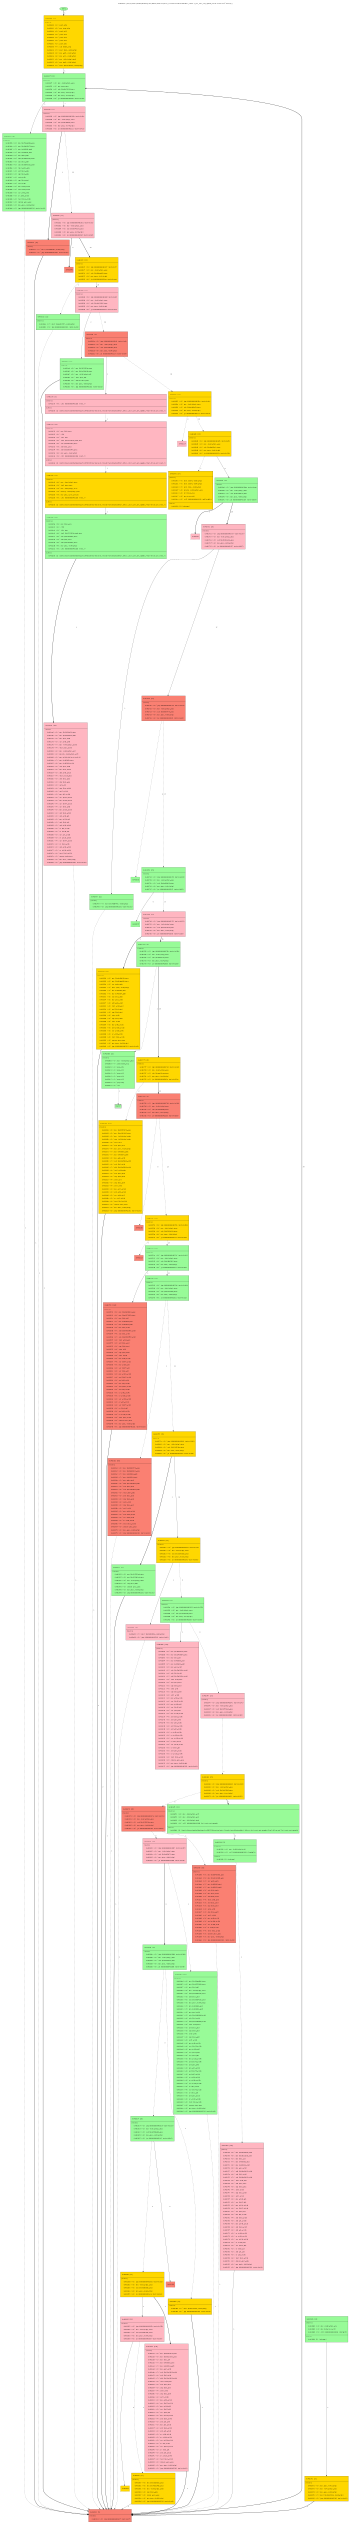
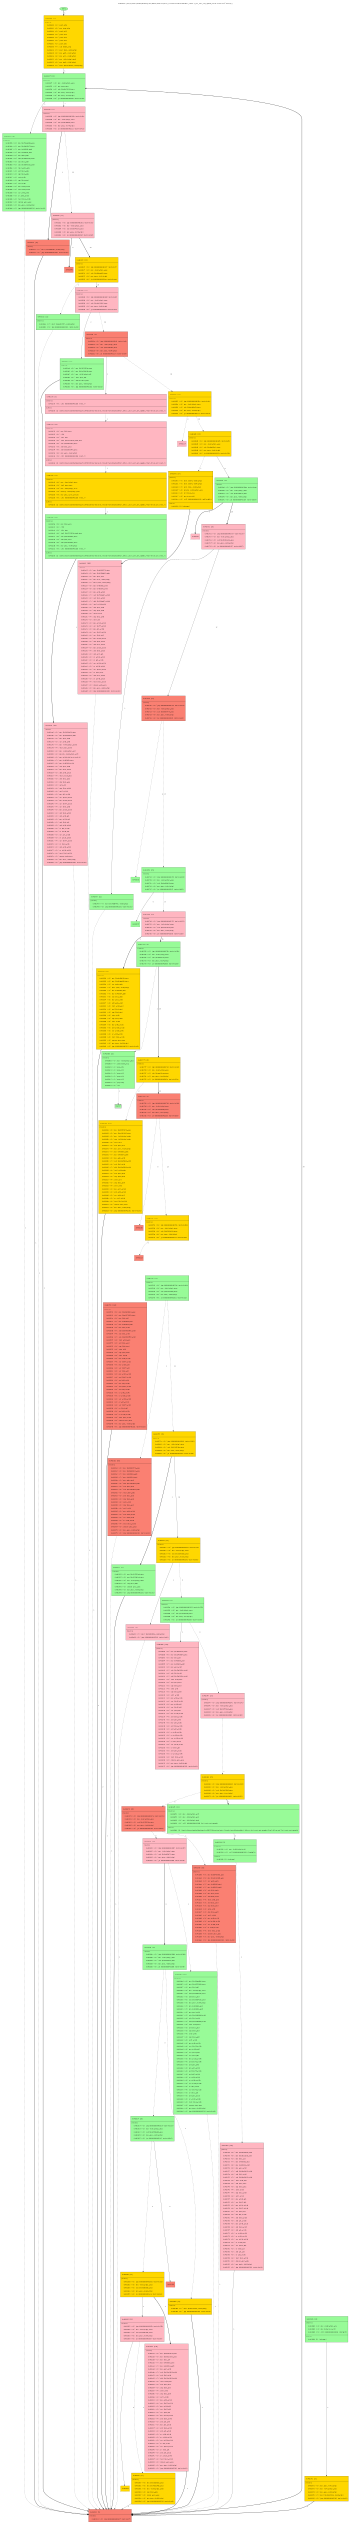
none -> (100, 627)
(167, 1258) -> none
